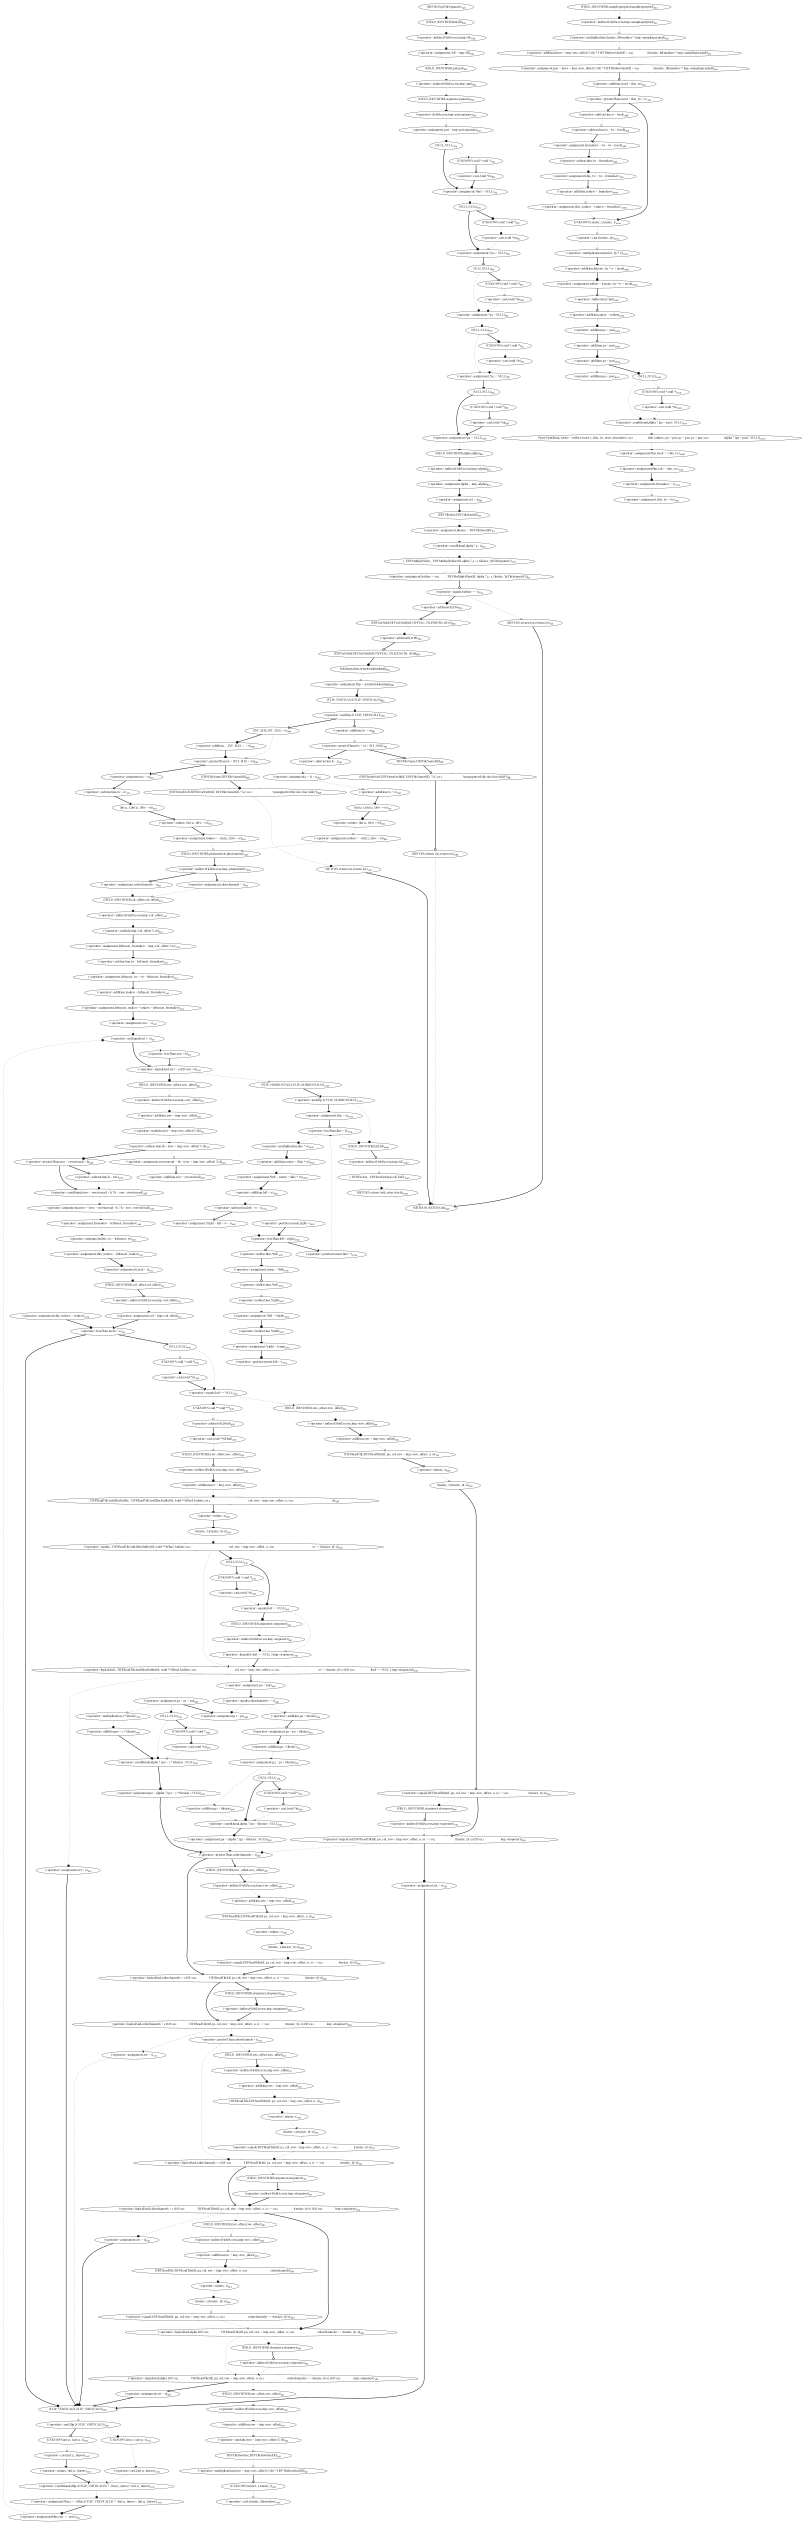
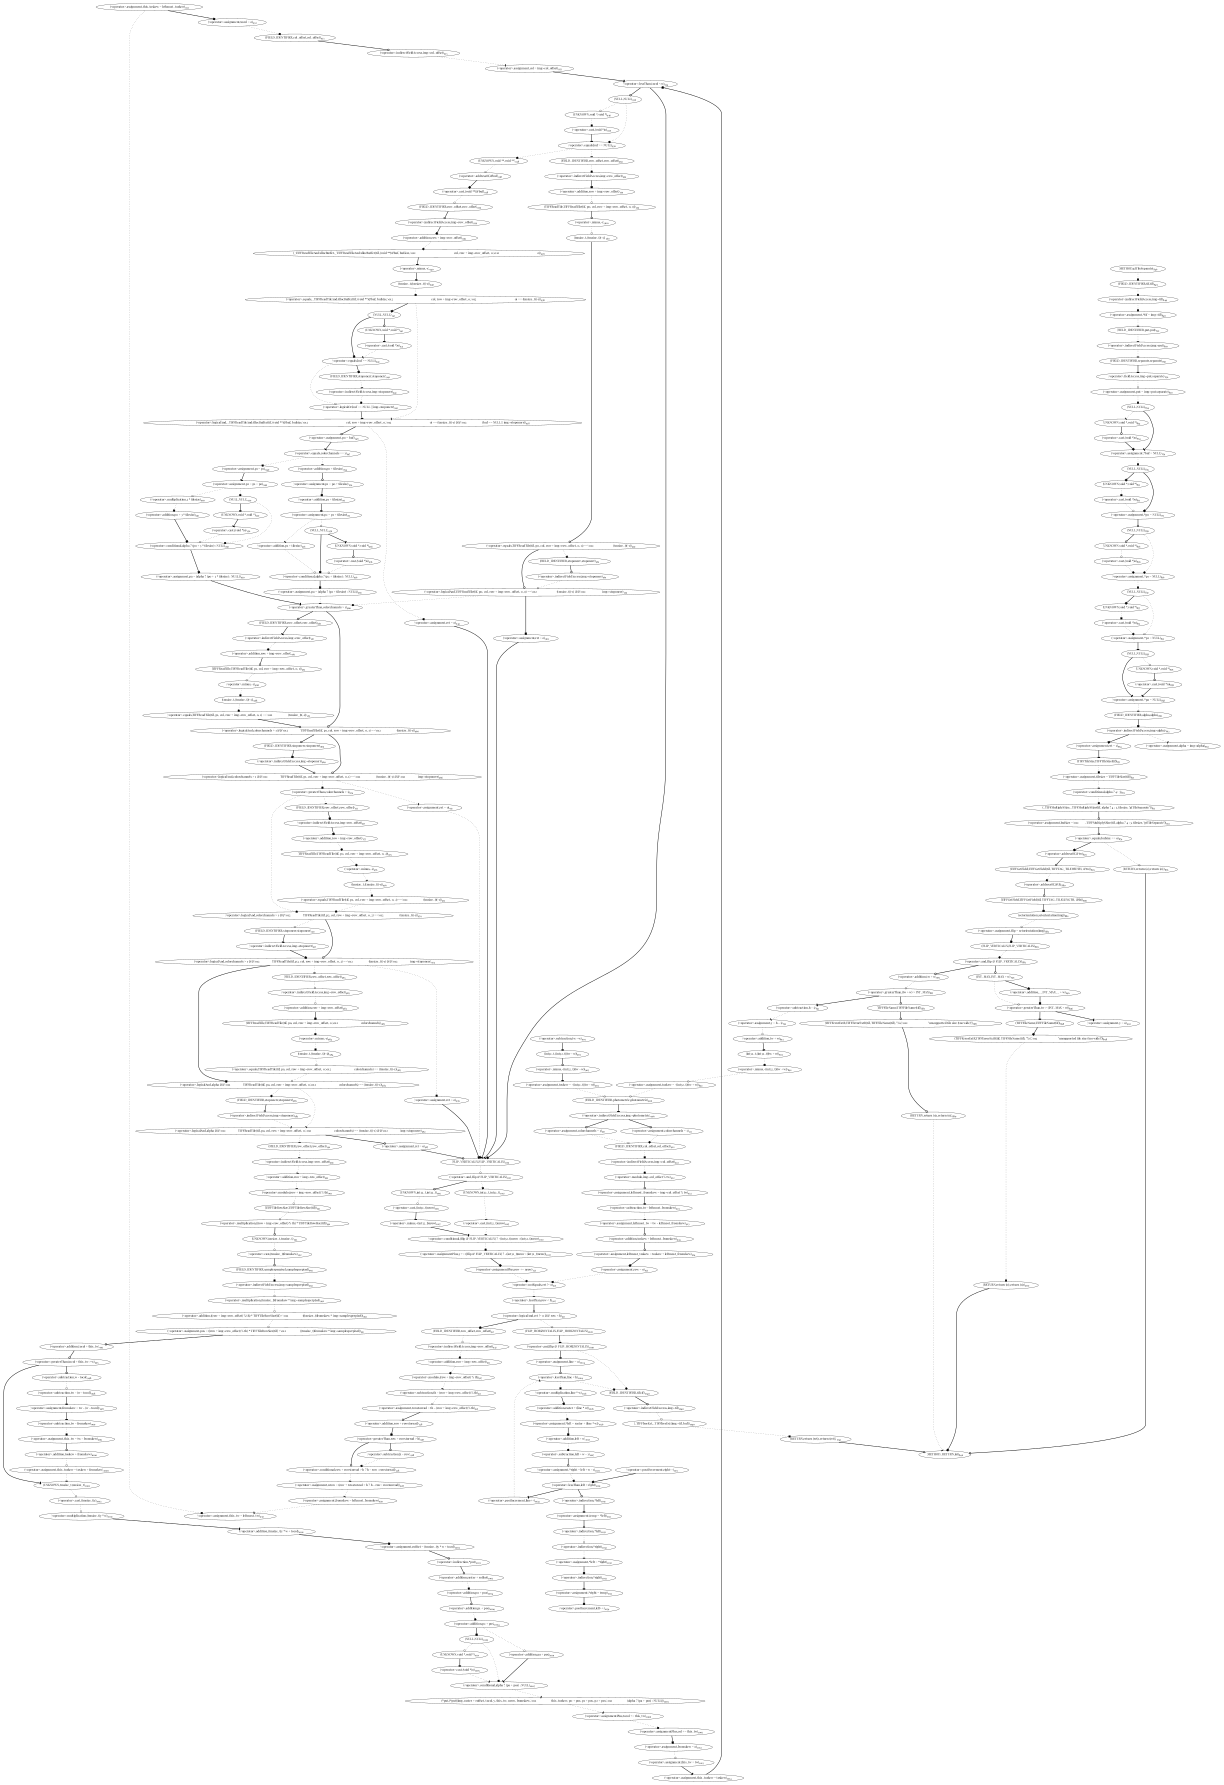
(597, 352) -> (474, 1615)
(459, 491) -> (1119, 738)
(120, 784) -> none
(366, 815) -> (765, 1061)
(136, 1057) -> none
(115, 1154) -> (392, 1431)
(406, 1200) -> (881, 1447)
(103, 1246) -> (130, 785)
none -> (275, 1261)
none -> (516, 1670)
(197, 1709) -> (243, 476)
(273, 1754) -> (321, 507)
none -> (687, 1770)
